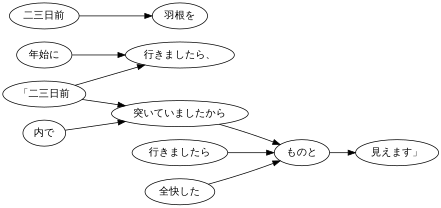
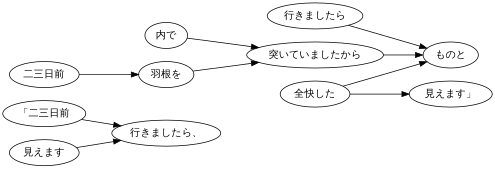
(44, 55) -> (44, 153)
(100, 102) -> (222, 67)
(339, 153) -> (376, 94)
